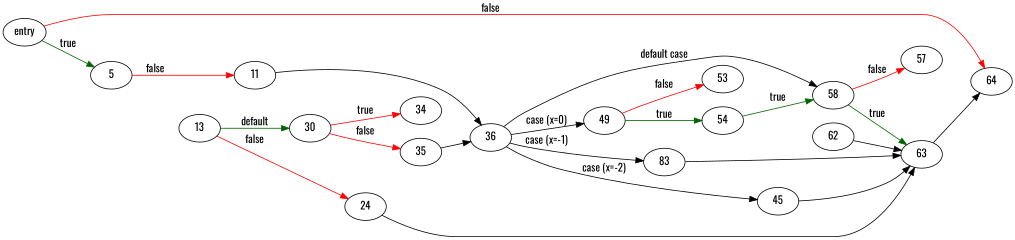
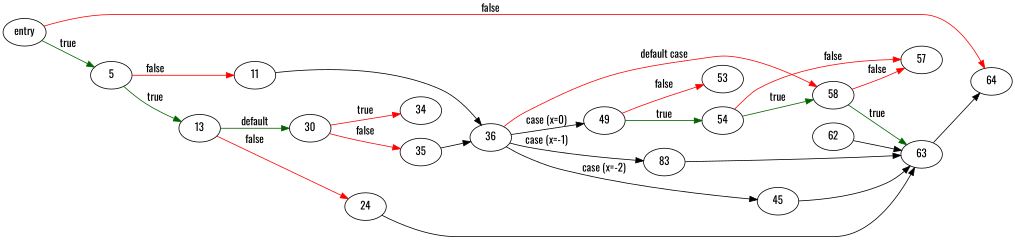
(653, 66) -> (653, 66)
none -> (809, 70)
none -> (148, 105)
